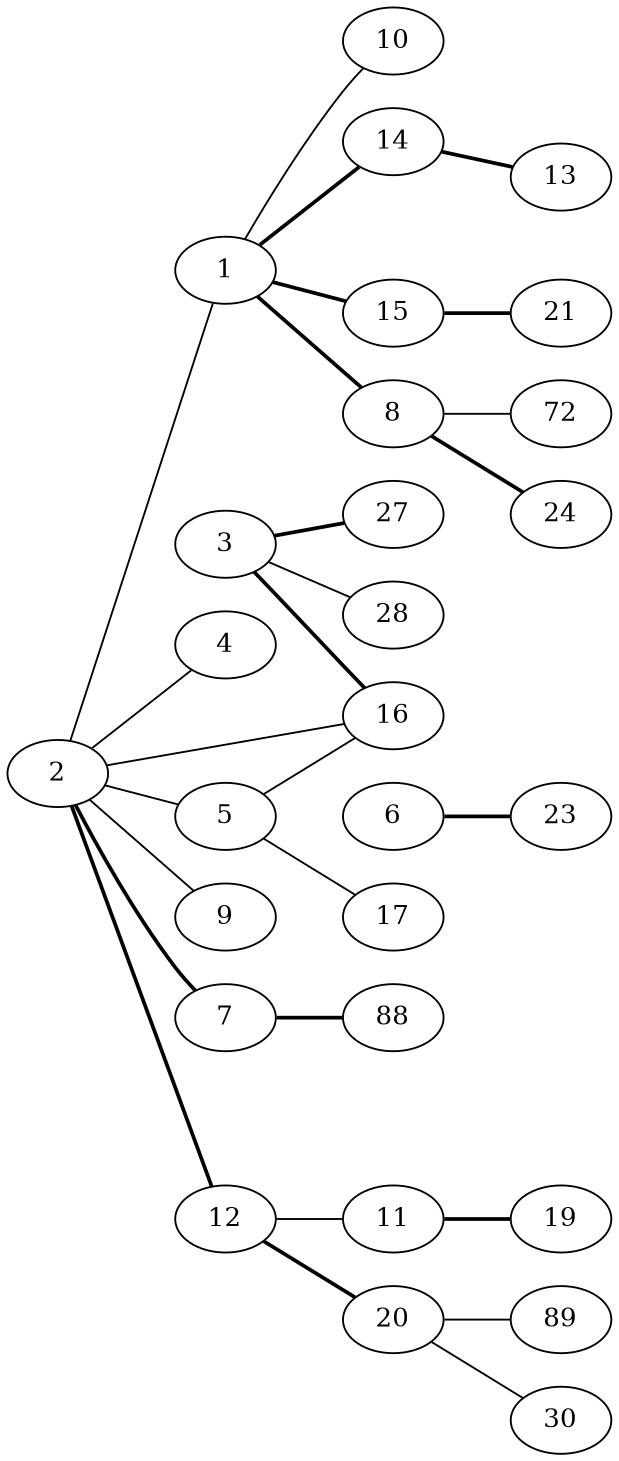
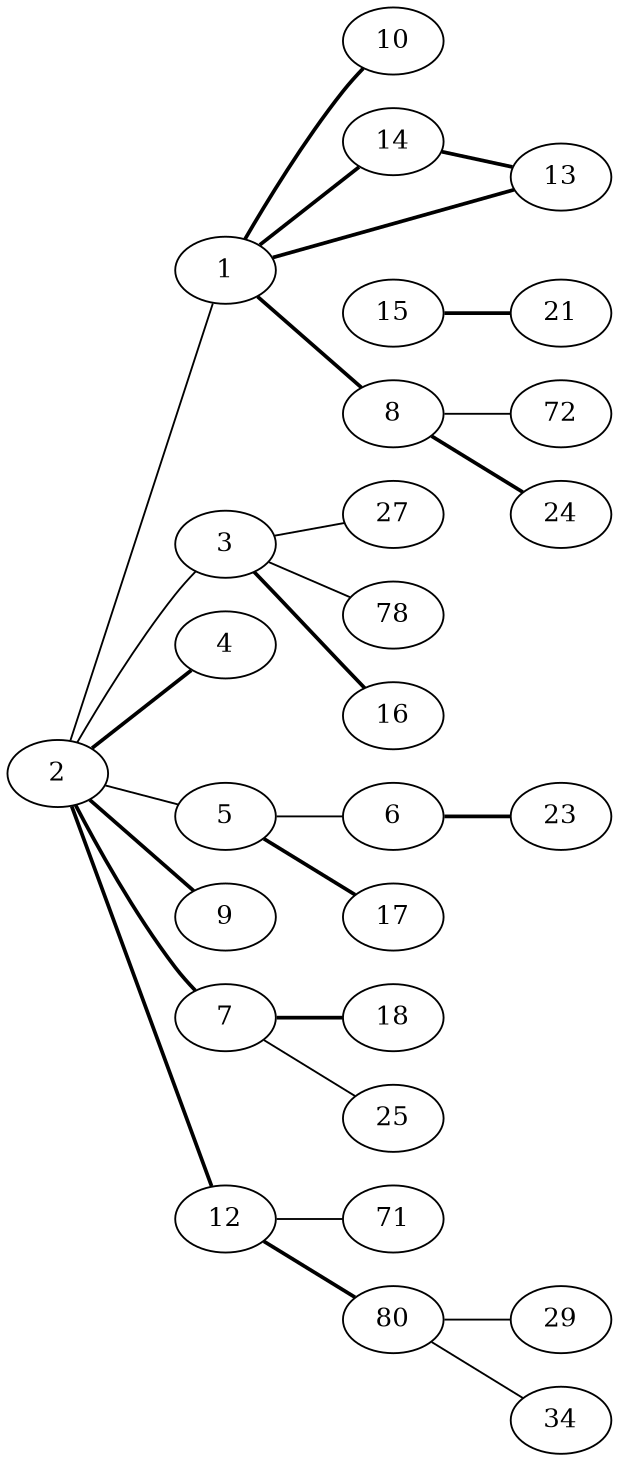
(300, 151) -> (300, 151)
(310, 292) -> (394, 224)
(309, 529) -> (309, 529)
(393, 615) -> (393, 615)
(142, 709) -> (142, 709)
(226, 745) -> (132, 654)
(309, 766) -> (310, 816)
(142, 845) -> (142, 845)
(309, 867) -> (309, 867)
(393, 1018) -> (393, 1018)
none -> (393, 1118)
(393, 1219) -> (393, 1219)
(561, 1219) -> none
(393, 1320) -> (393, 1320)
(561, 1320) -> (561, 1320)
(561, 1420) -> (561, 1420)
